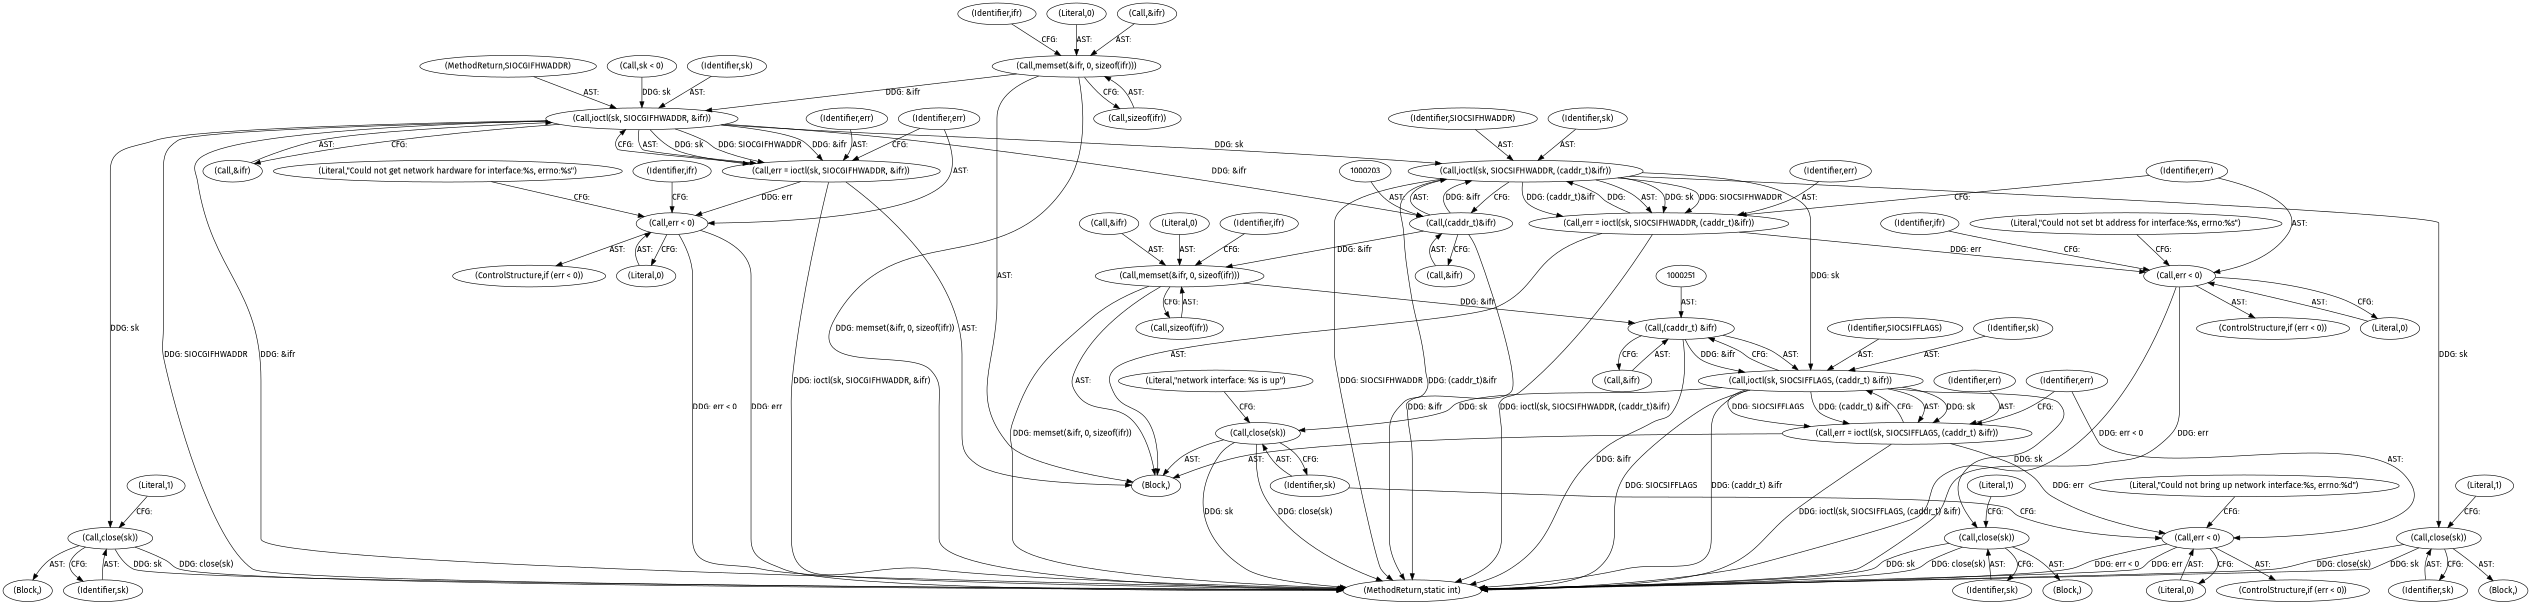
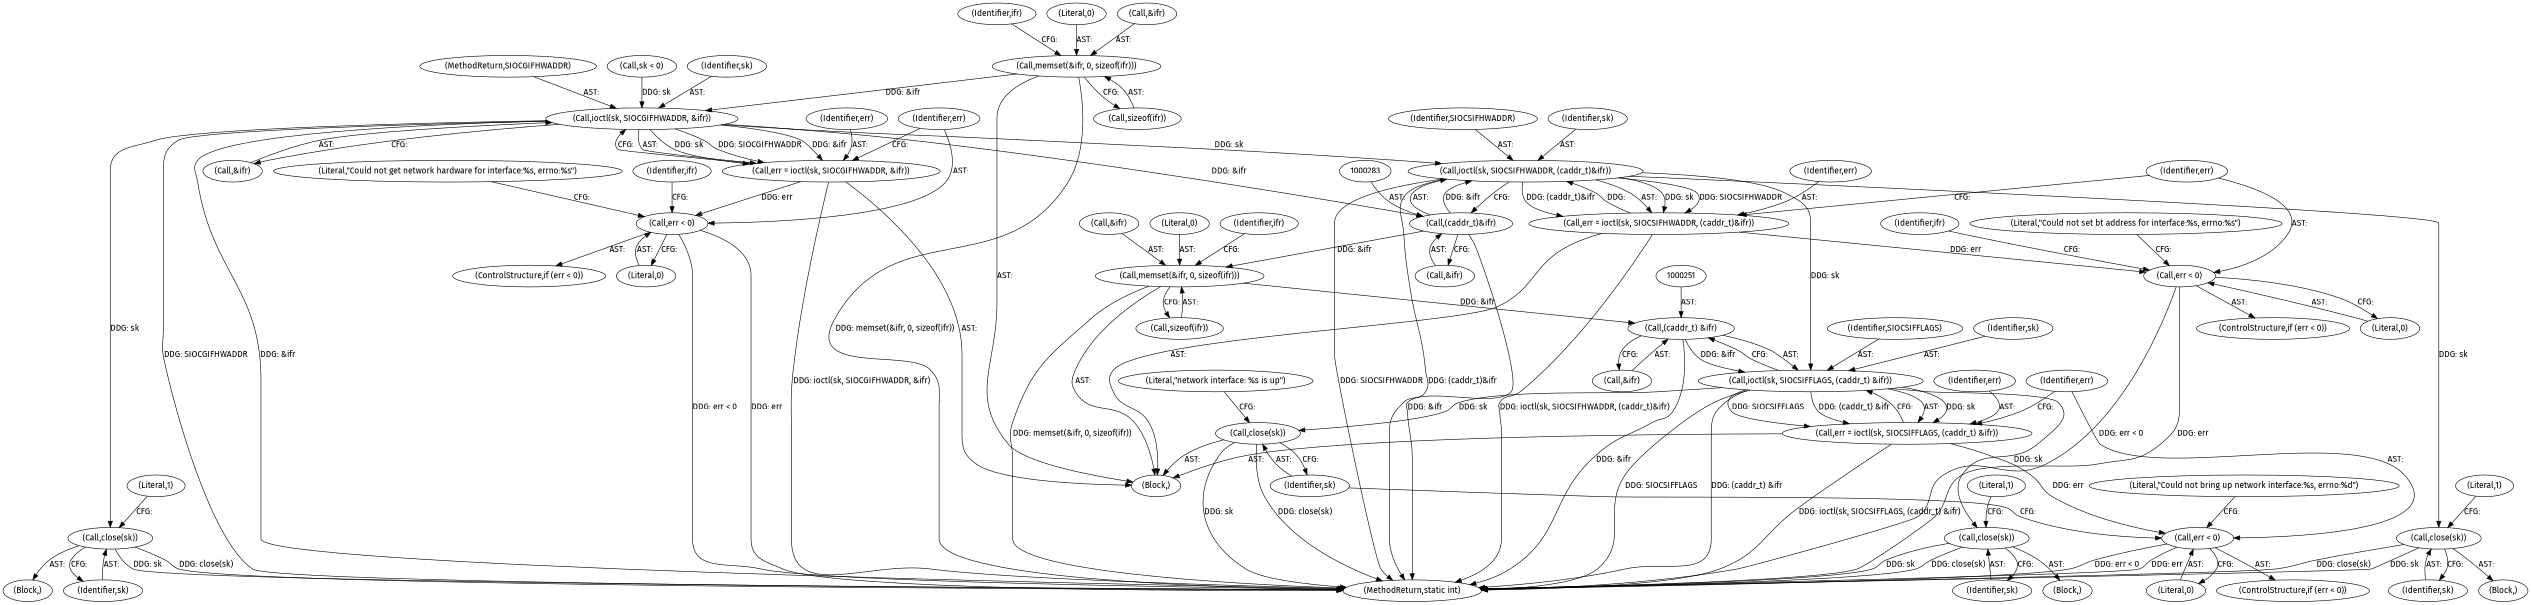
(1365, 171) -> (1365, 171)
